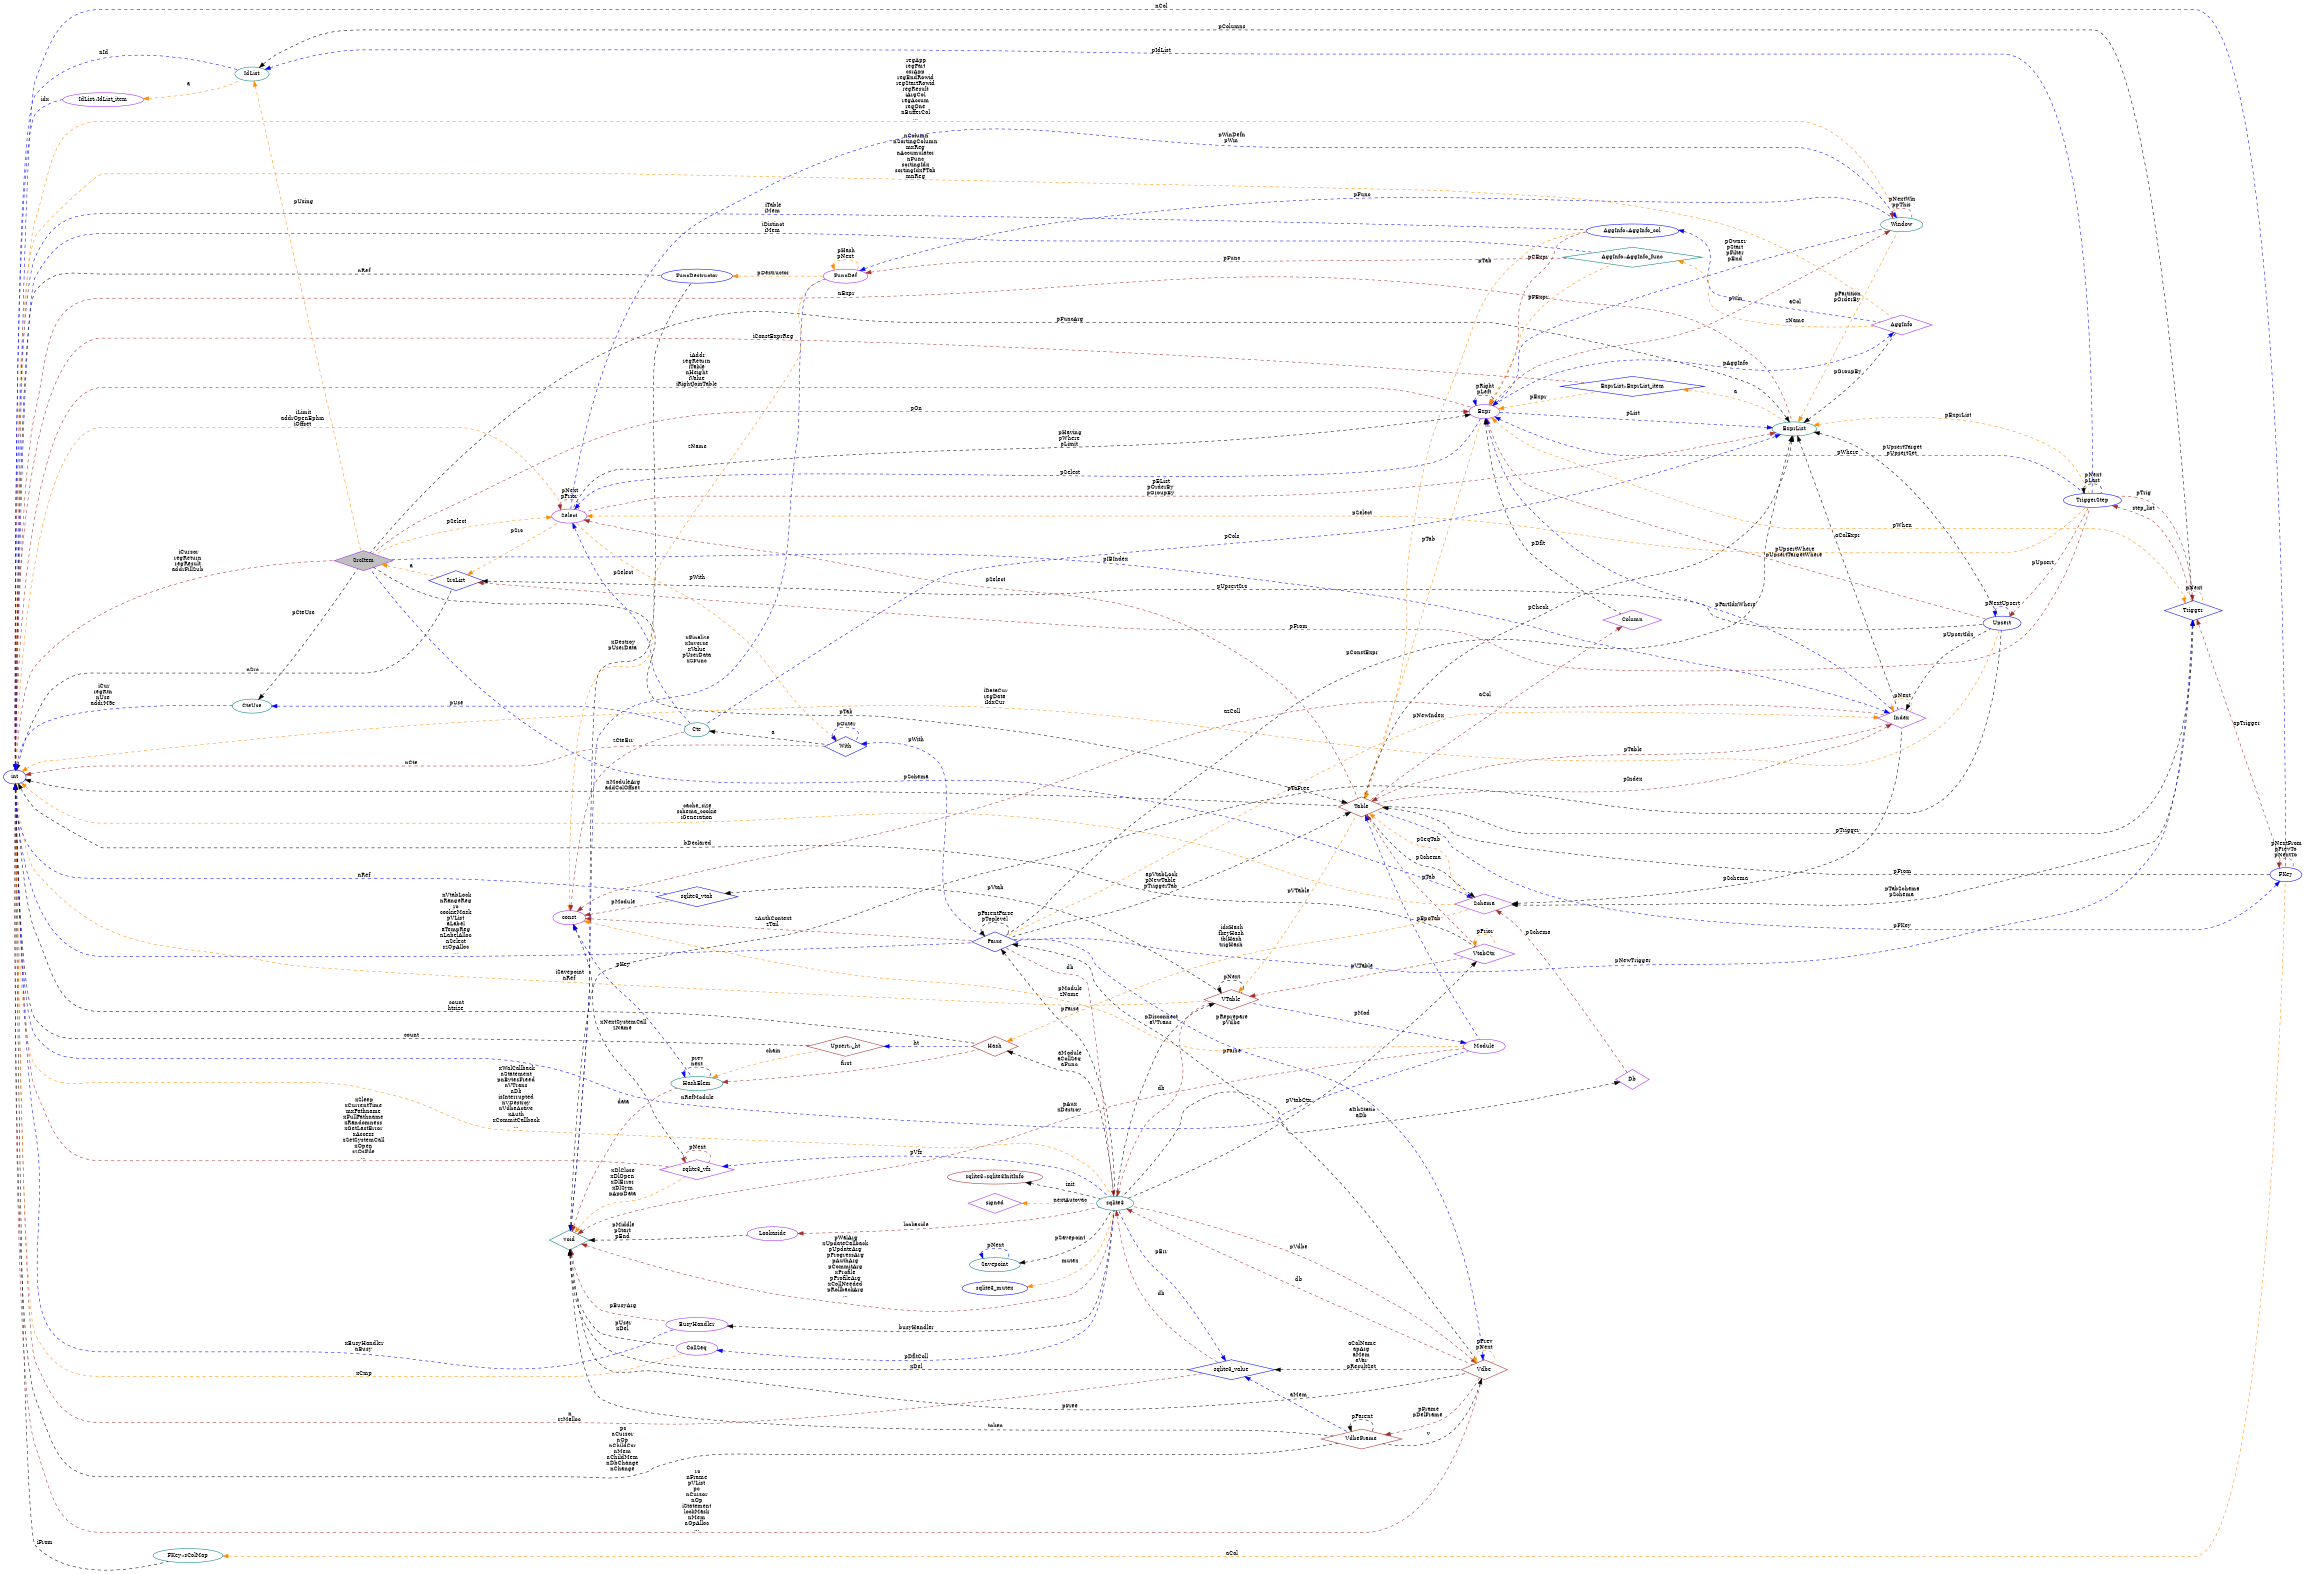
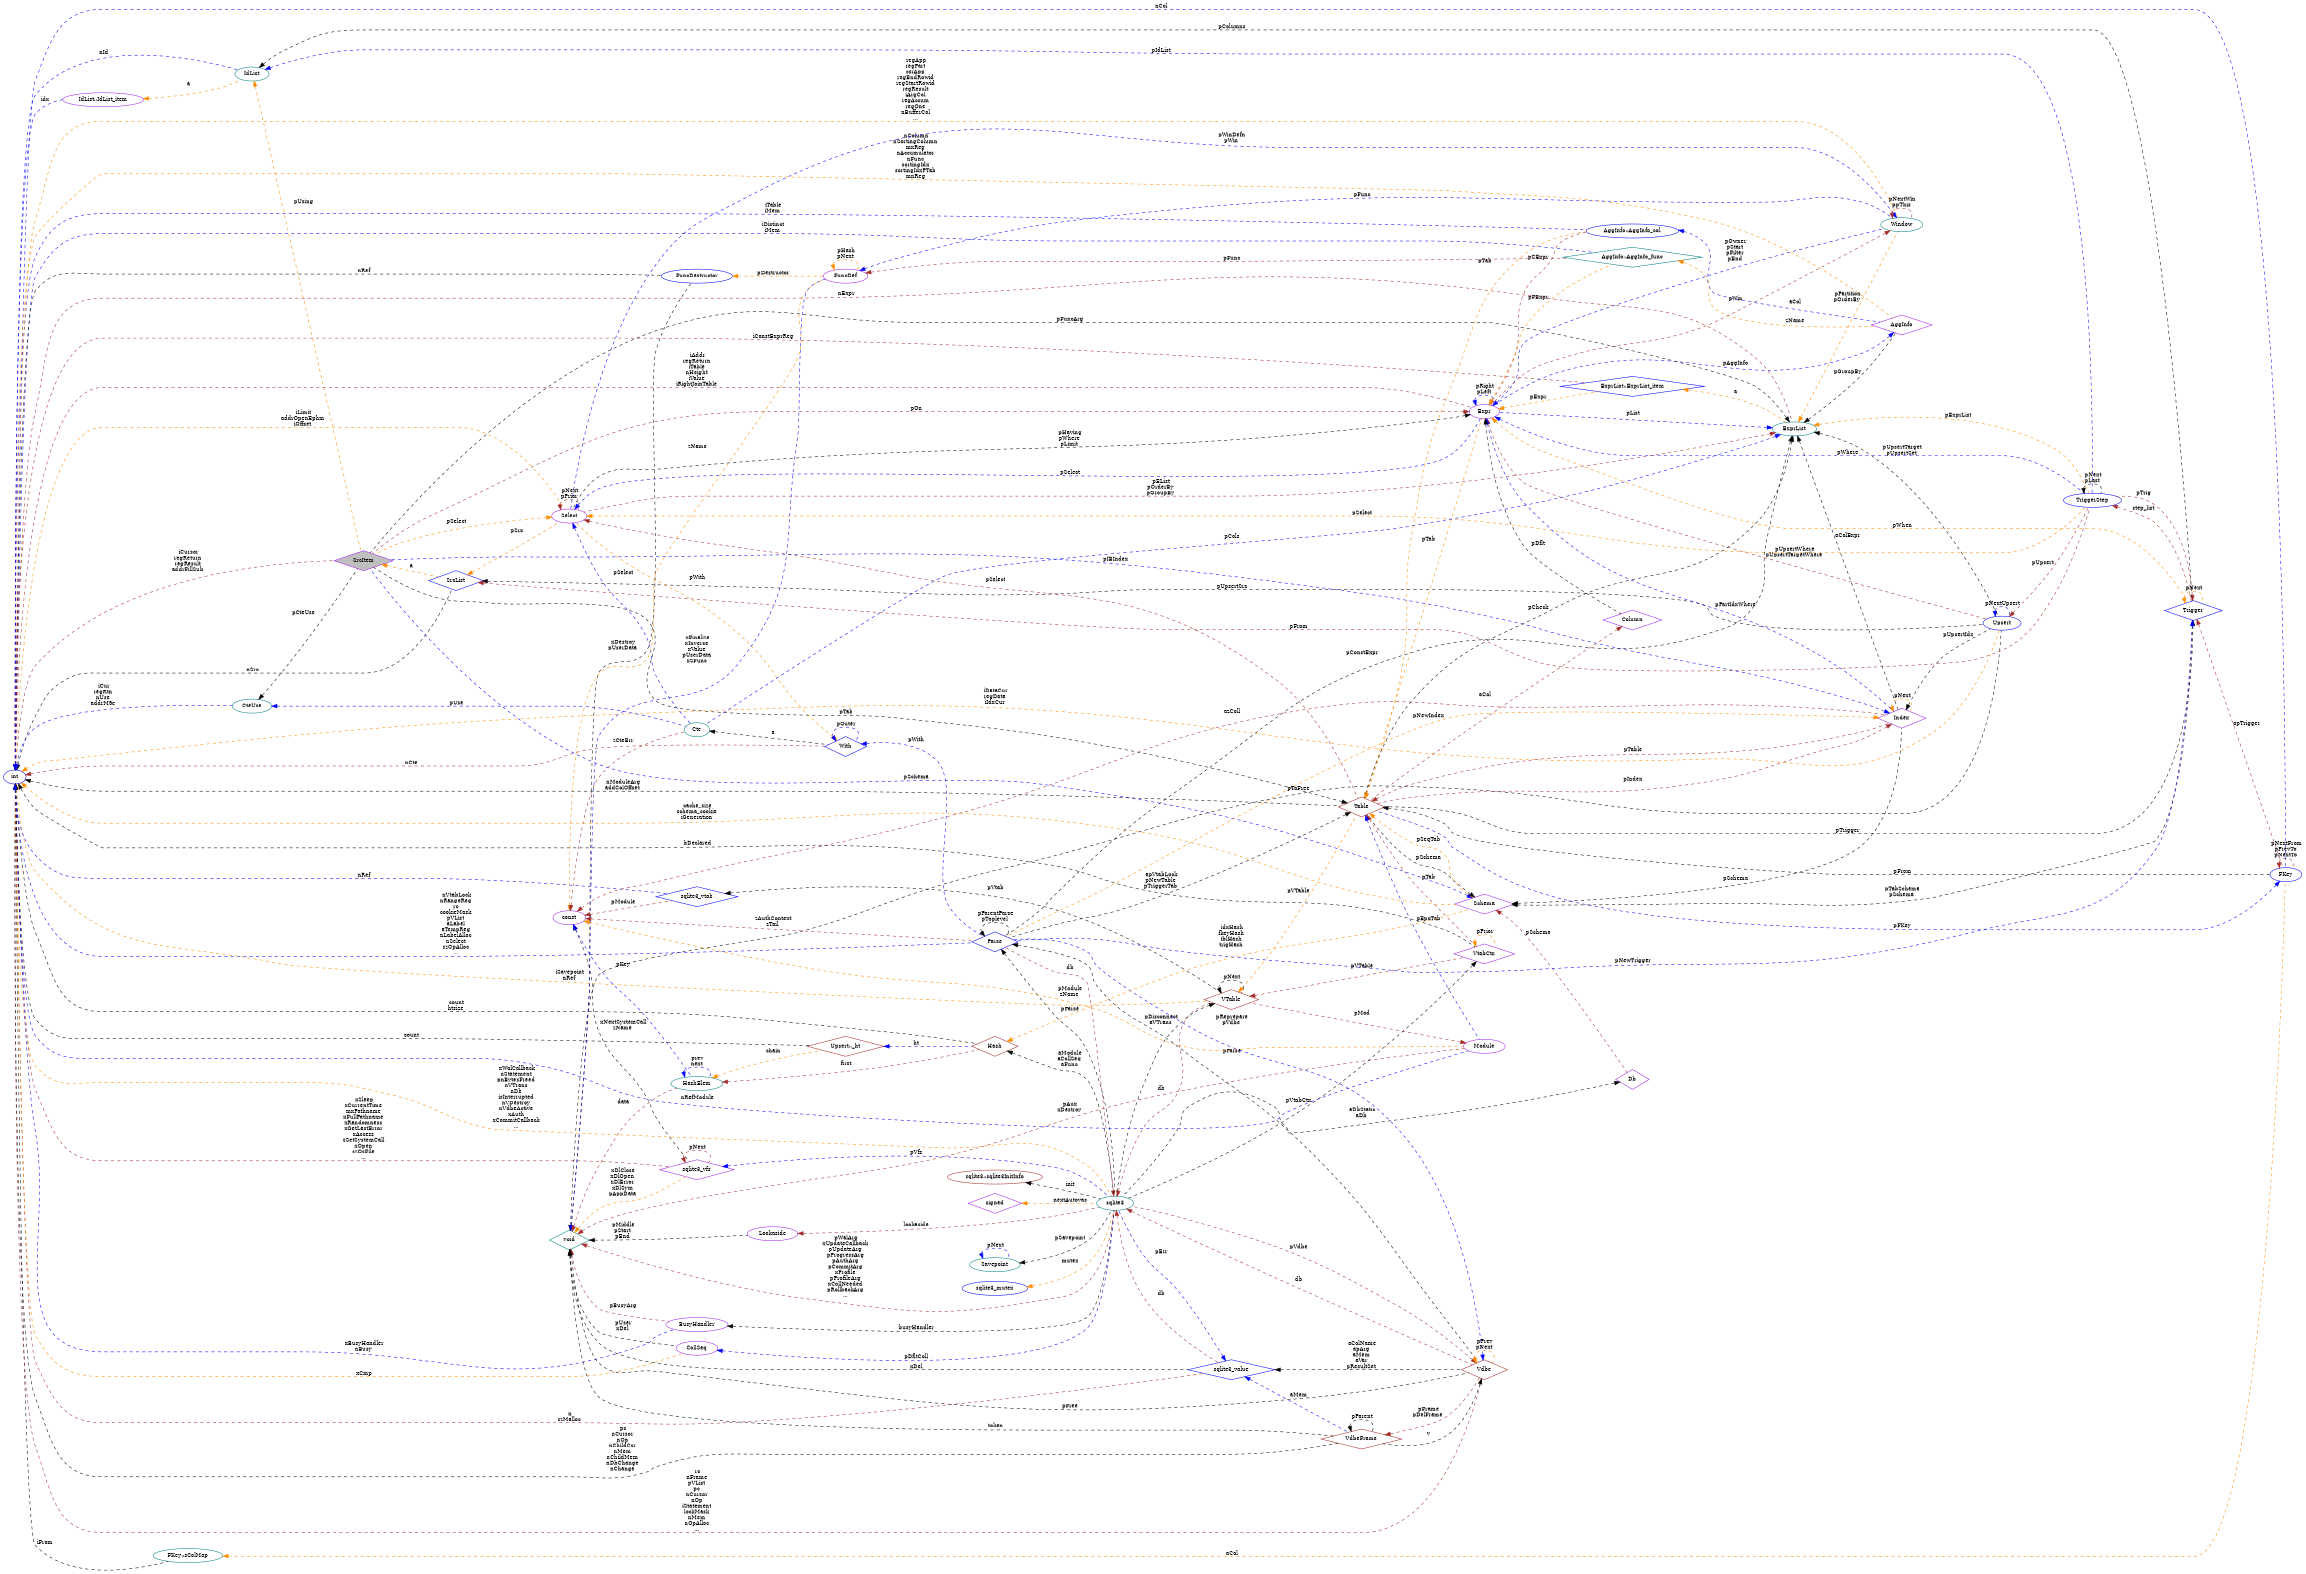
(1355, 1022) -> (1355, 1022)
